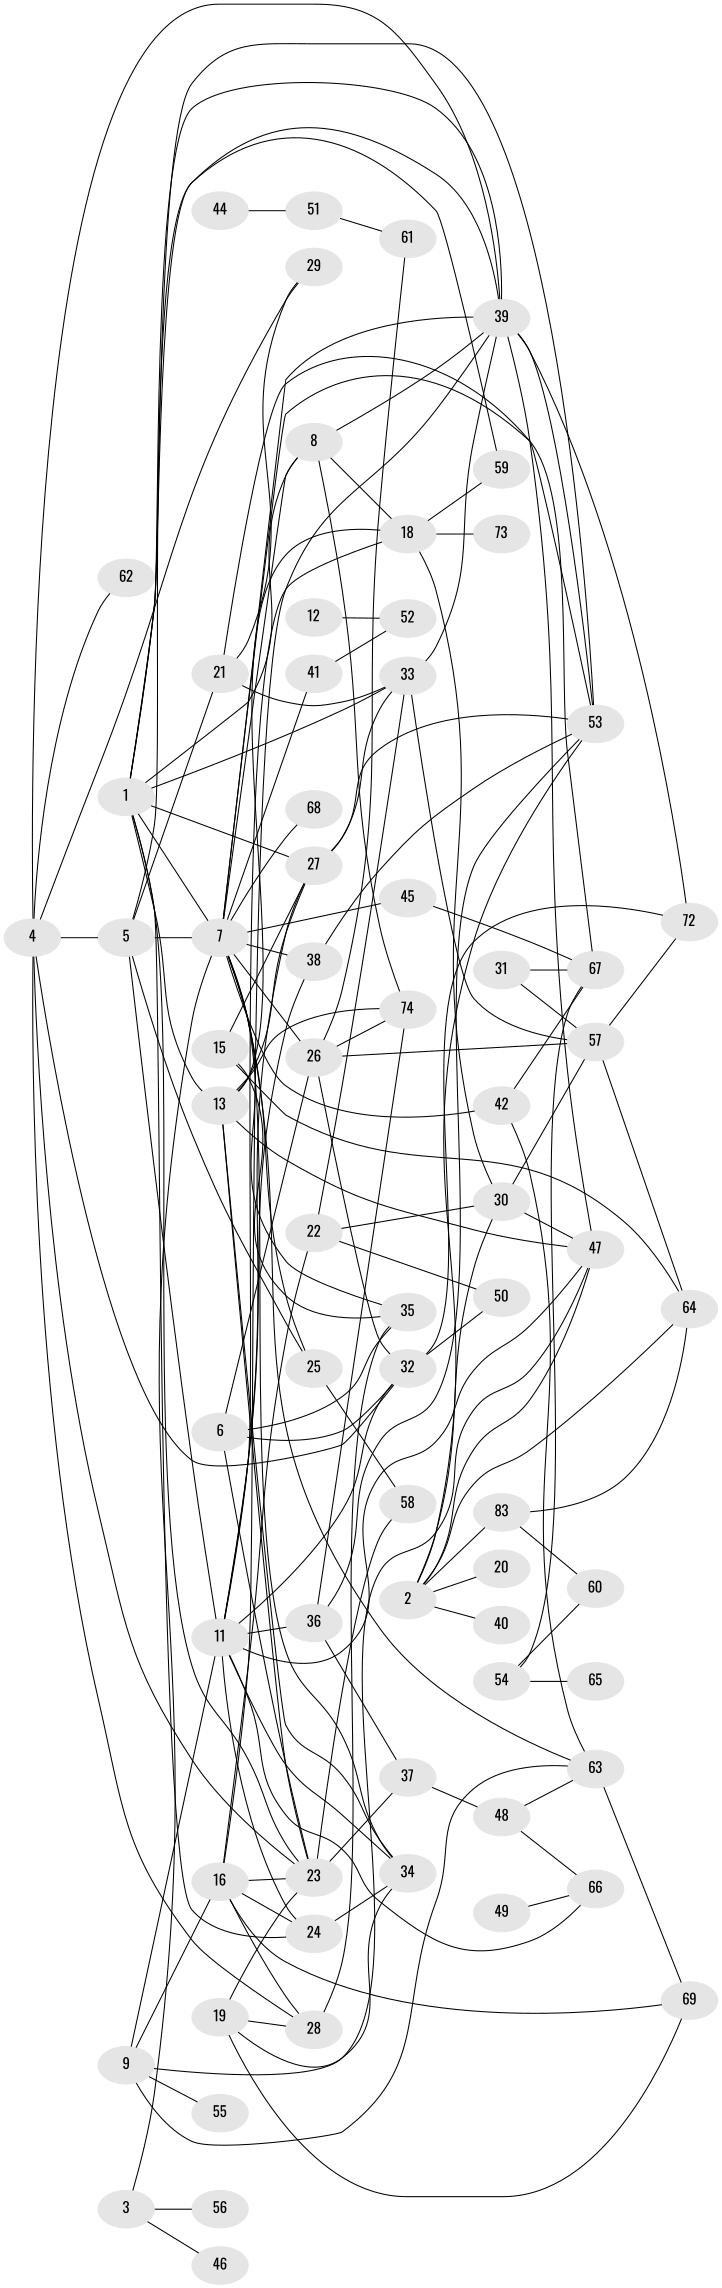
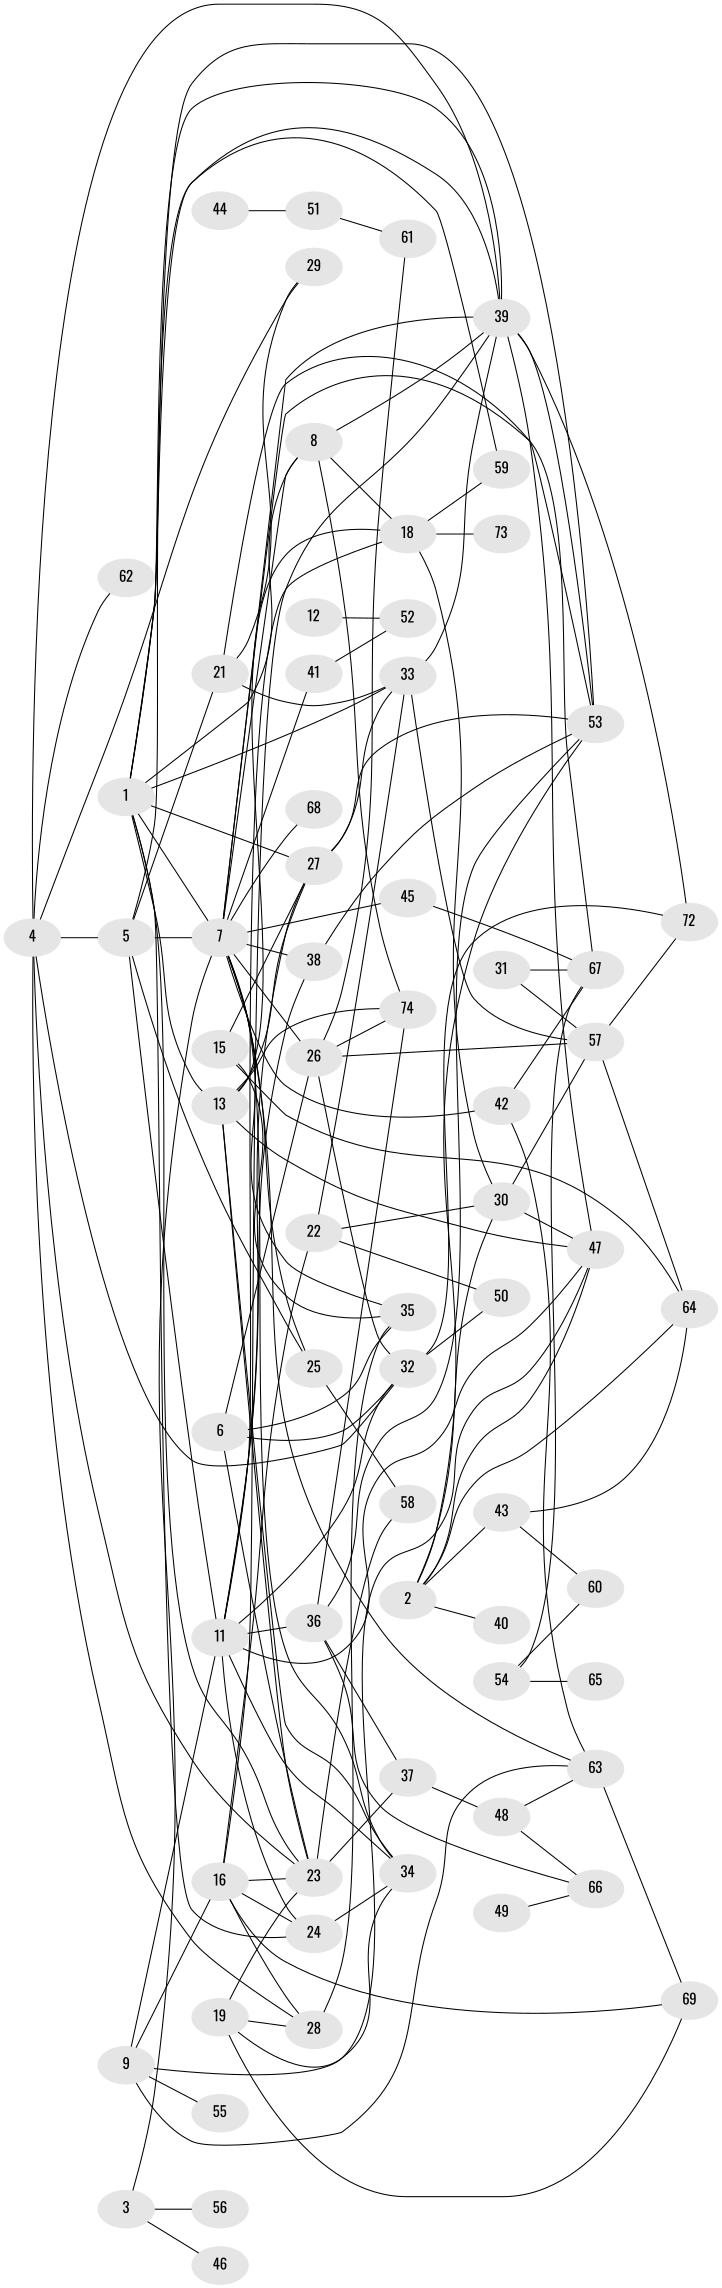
(502, 1512) -> (502, 1512)
(502, 1569) -> none
(358, 1871) -> (391, 1815)
